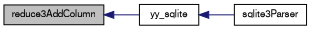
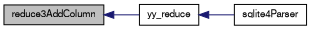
(169, 15) -> (169, 15)
(270, 15) -> (270, 15)
